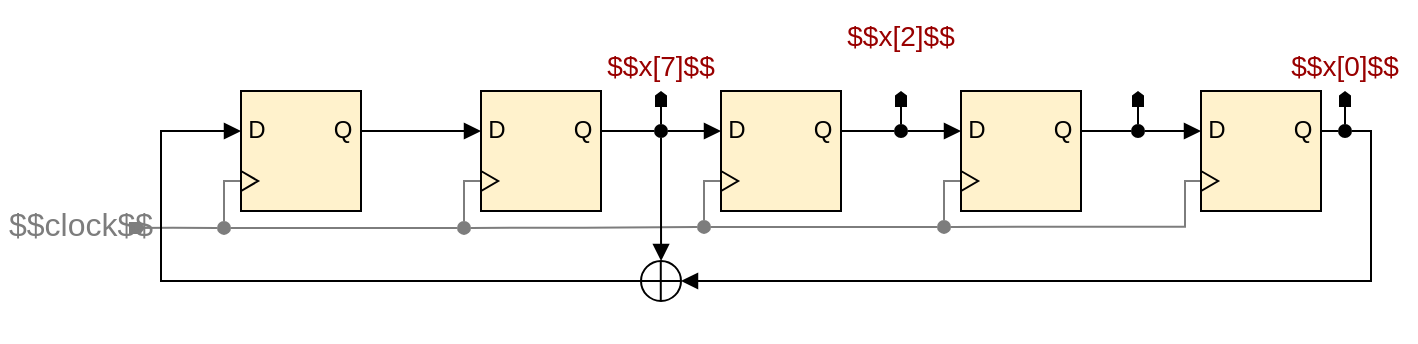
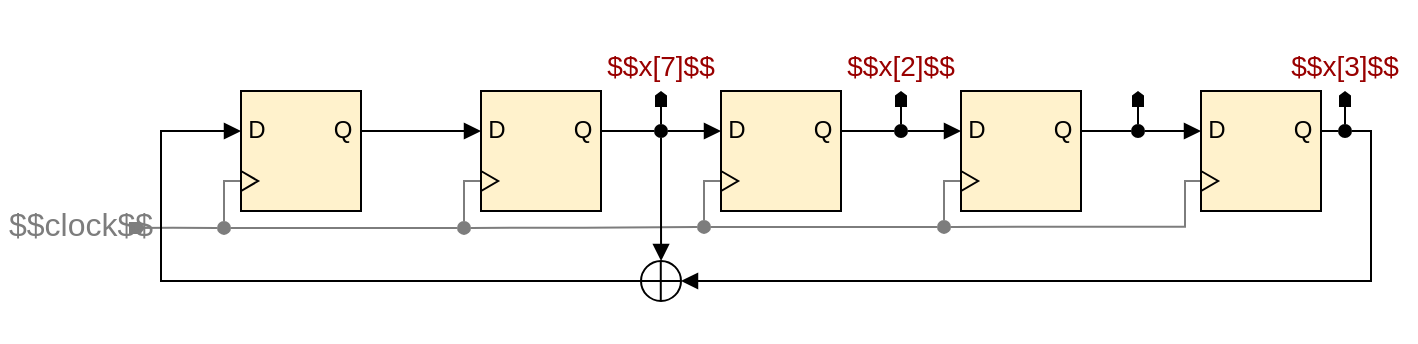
(901, 36) -> (901, 66)
(1346, 67) -> (1346, 67)
